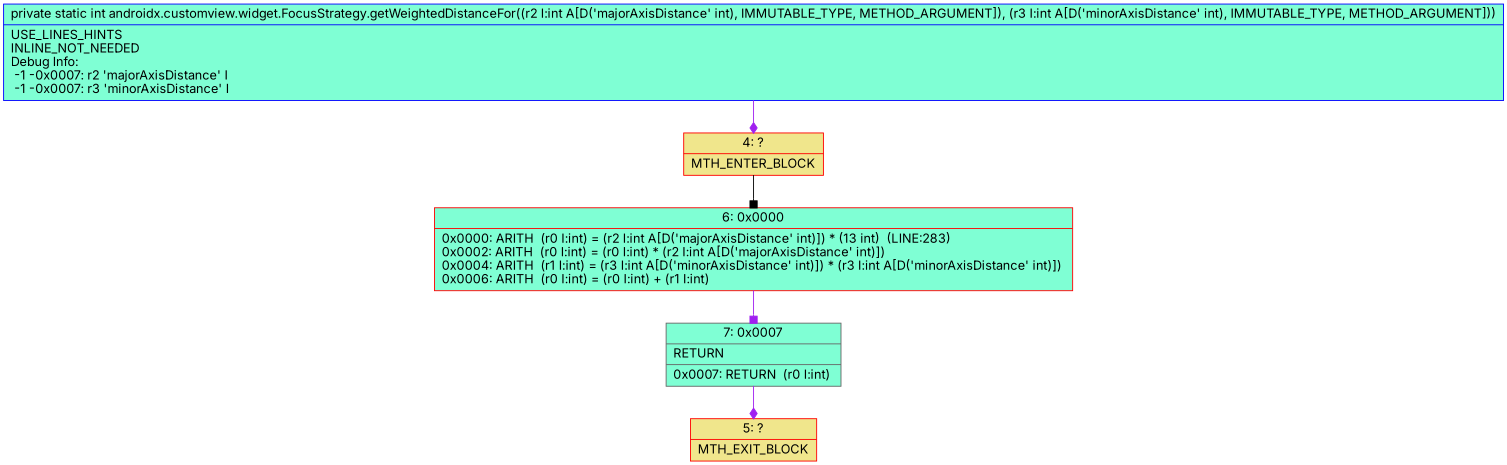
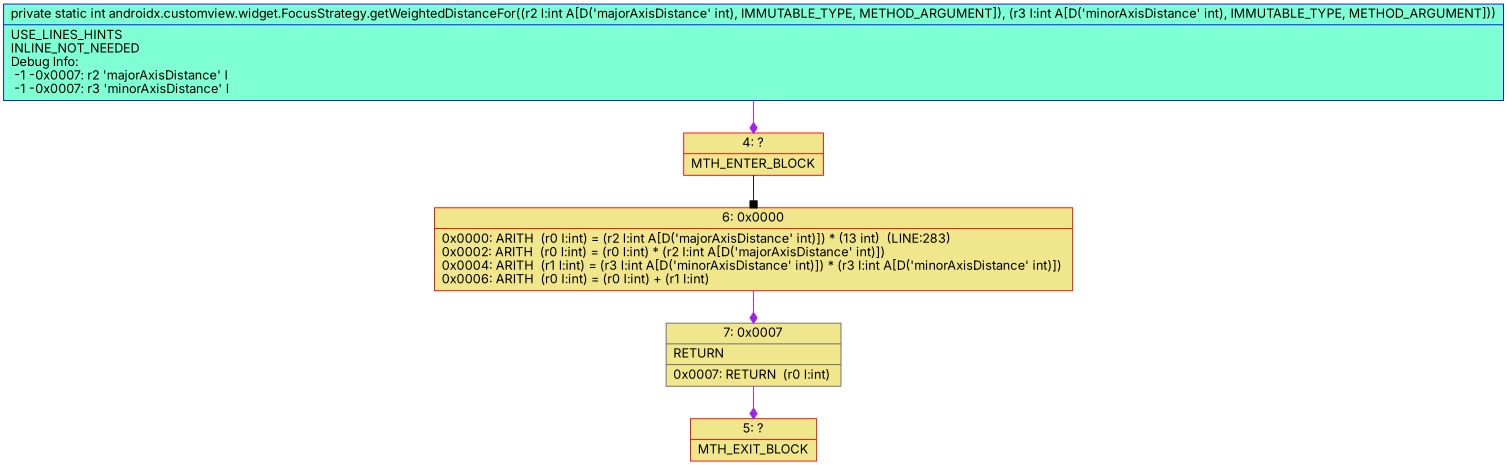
(754, 249) -> (754, 249)
(754, 302) -> (754, 302)
(754, 355) -> (754, 355)
